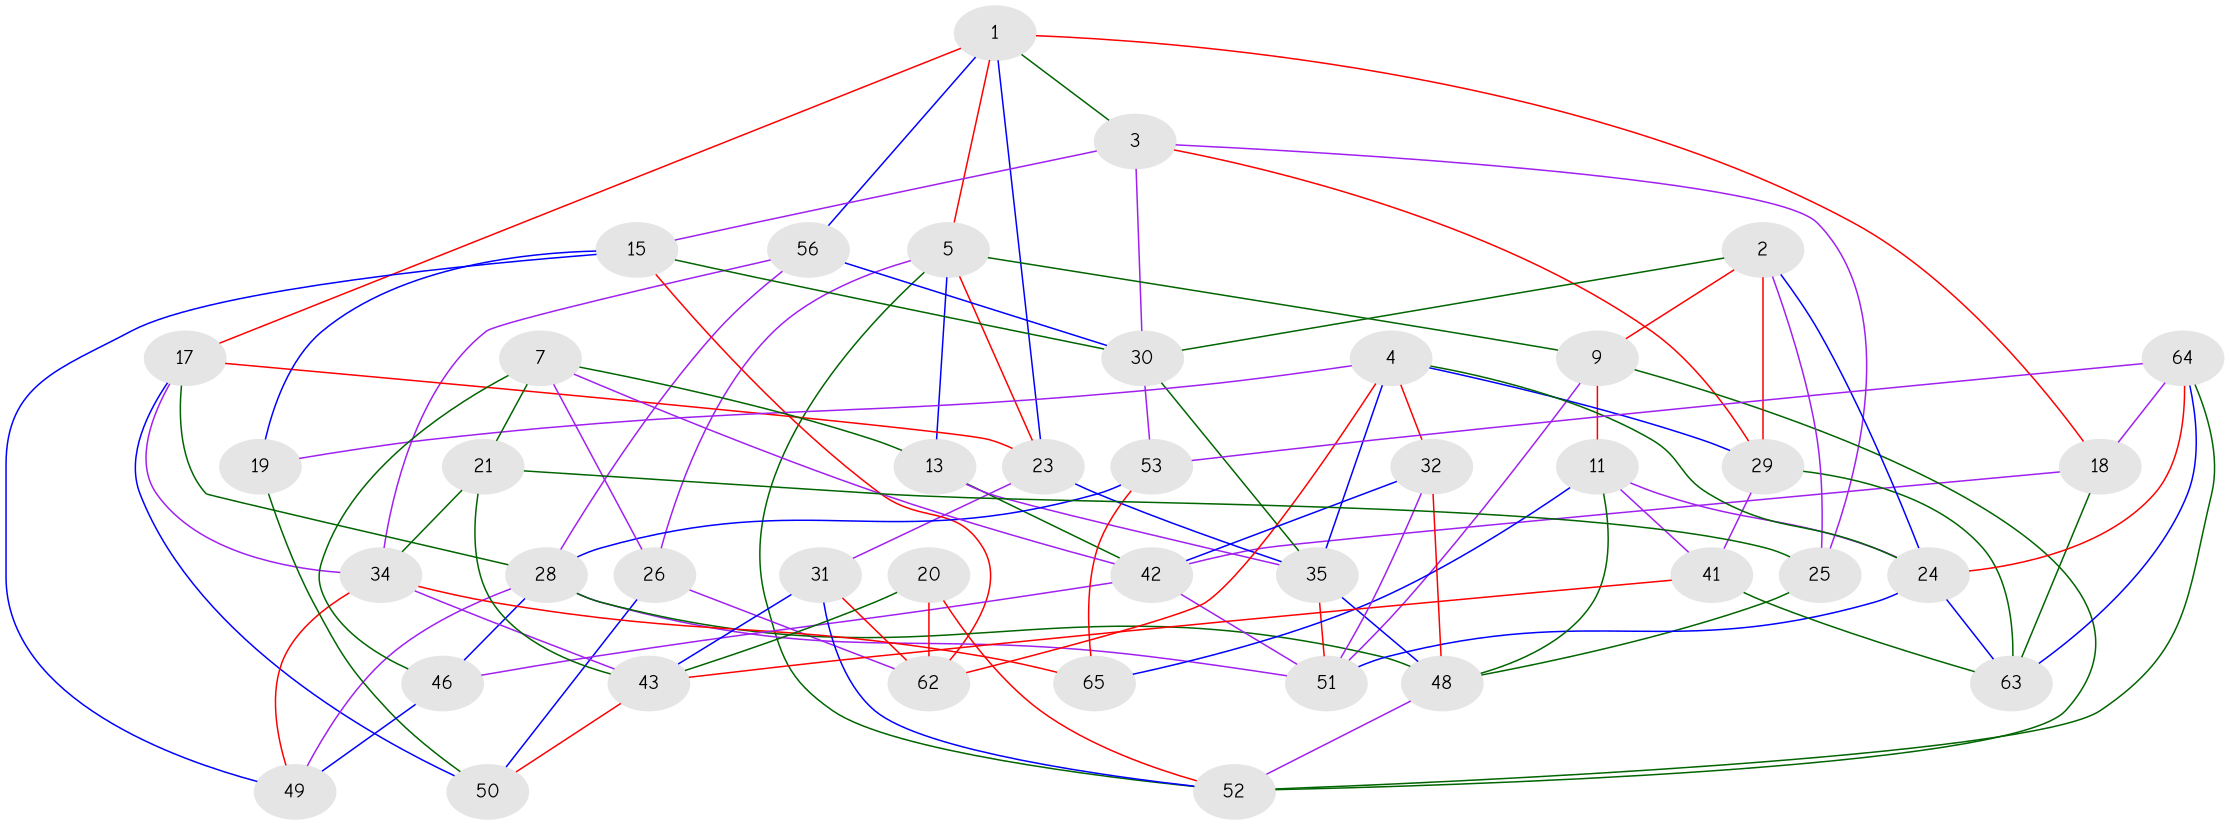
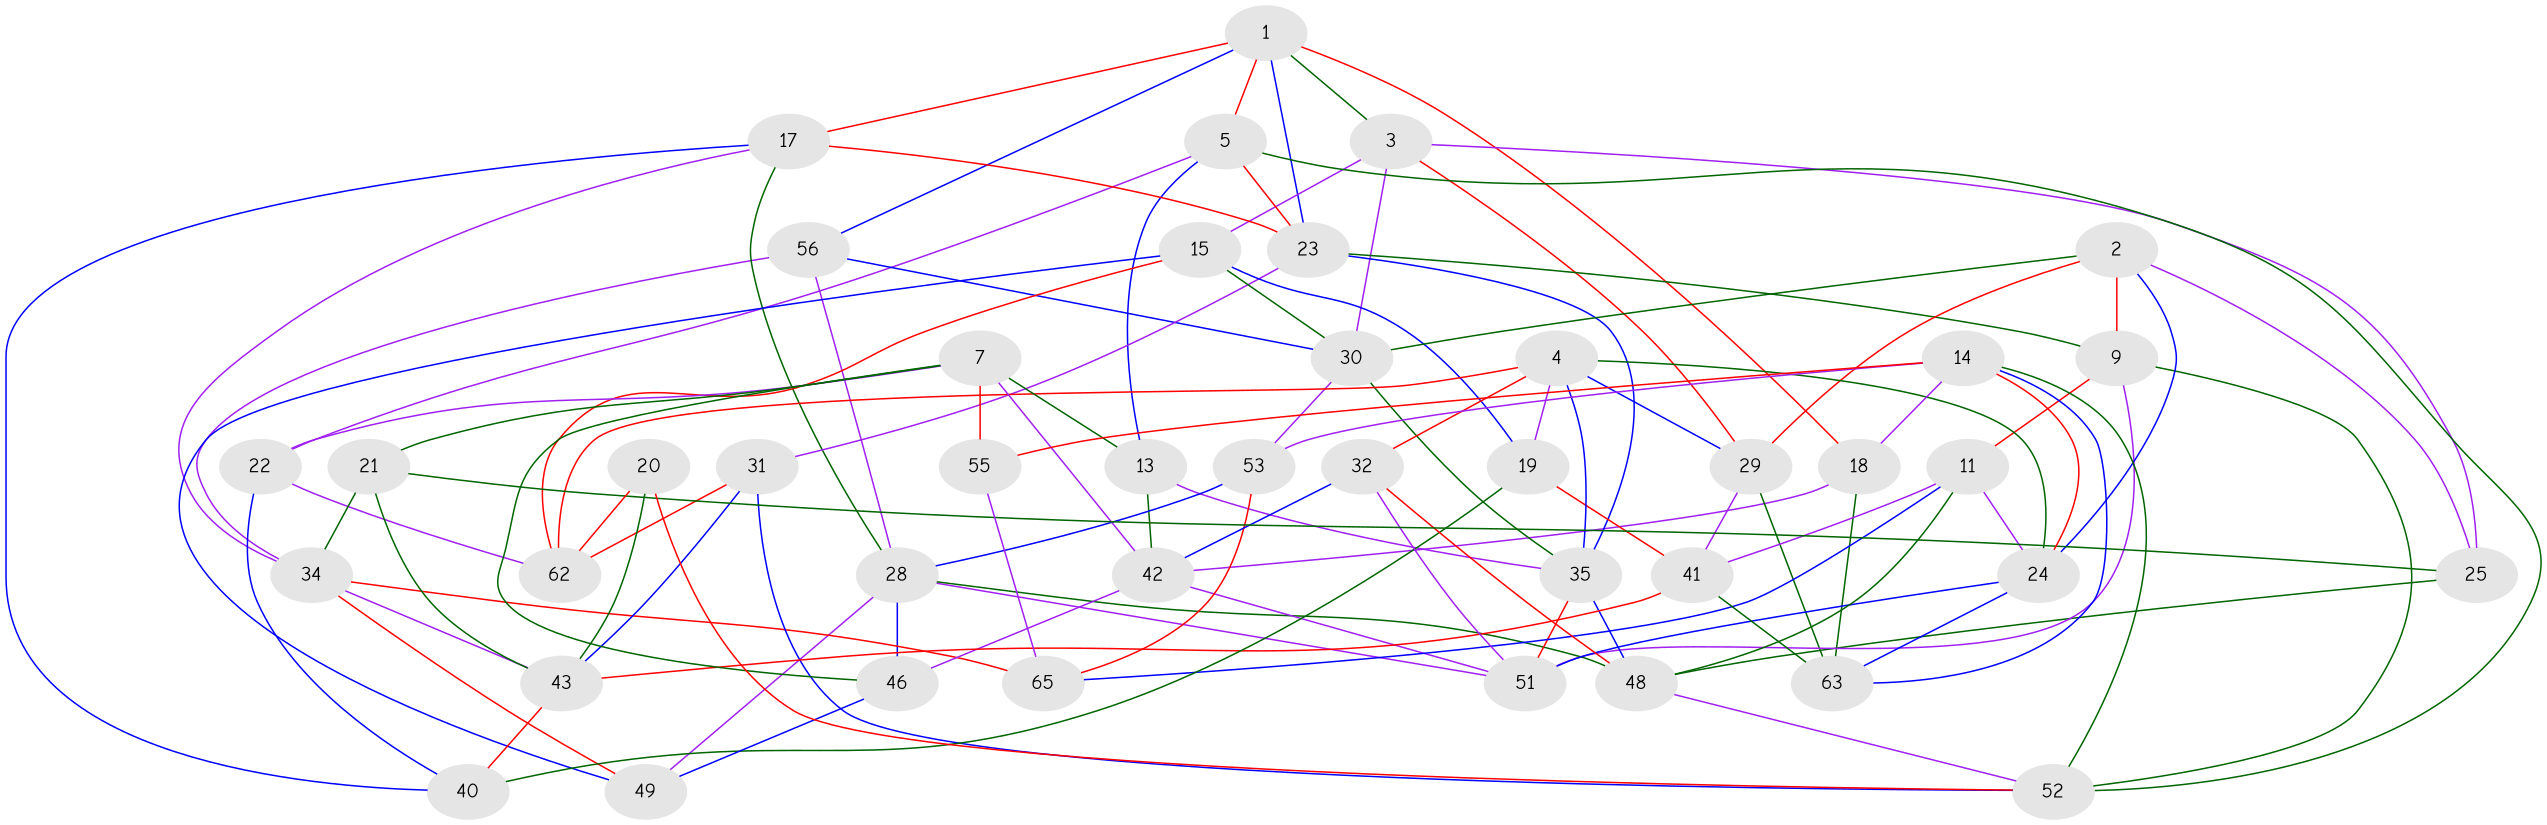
(1273, 303) -> (1716, 287)
(2183, 358) -> (1963, 358)
none -> (980, 467)
none -> (1600, 514)
(655, 575) -> (260, 467)
(488, 792) -> (468, 792)
